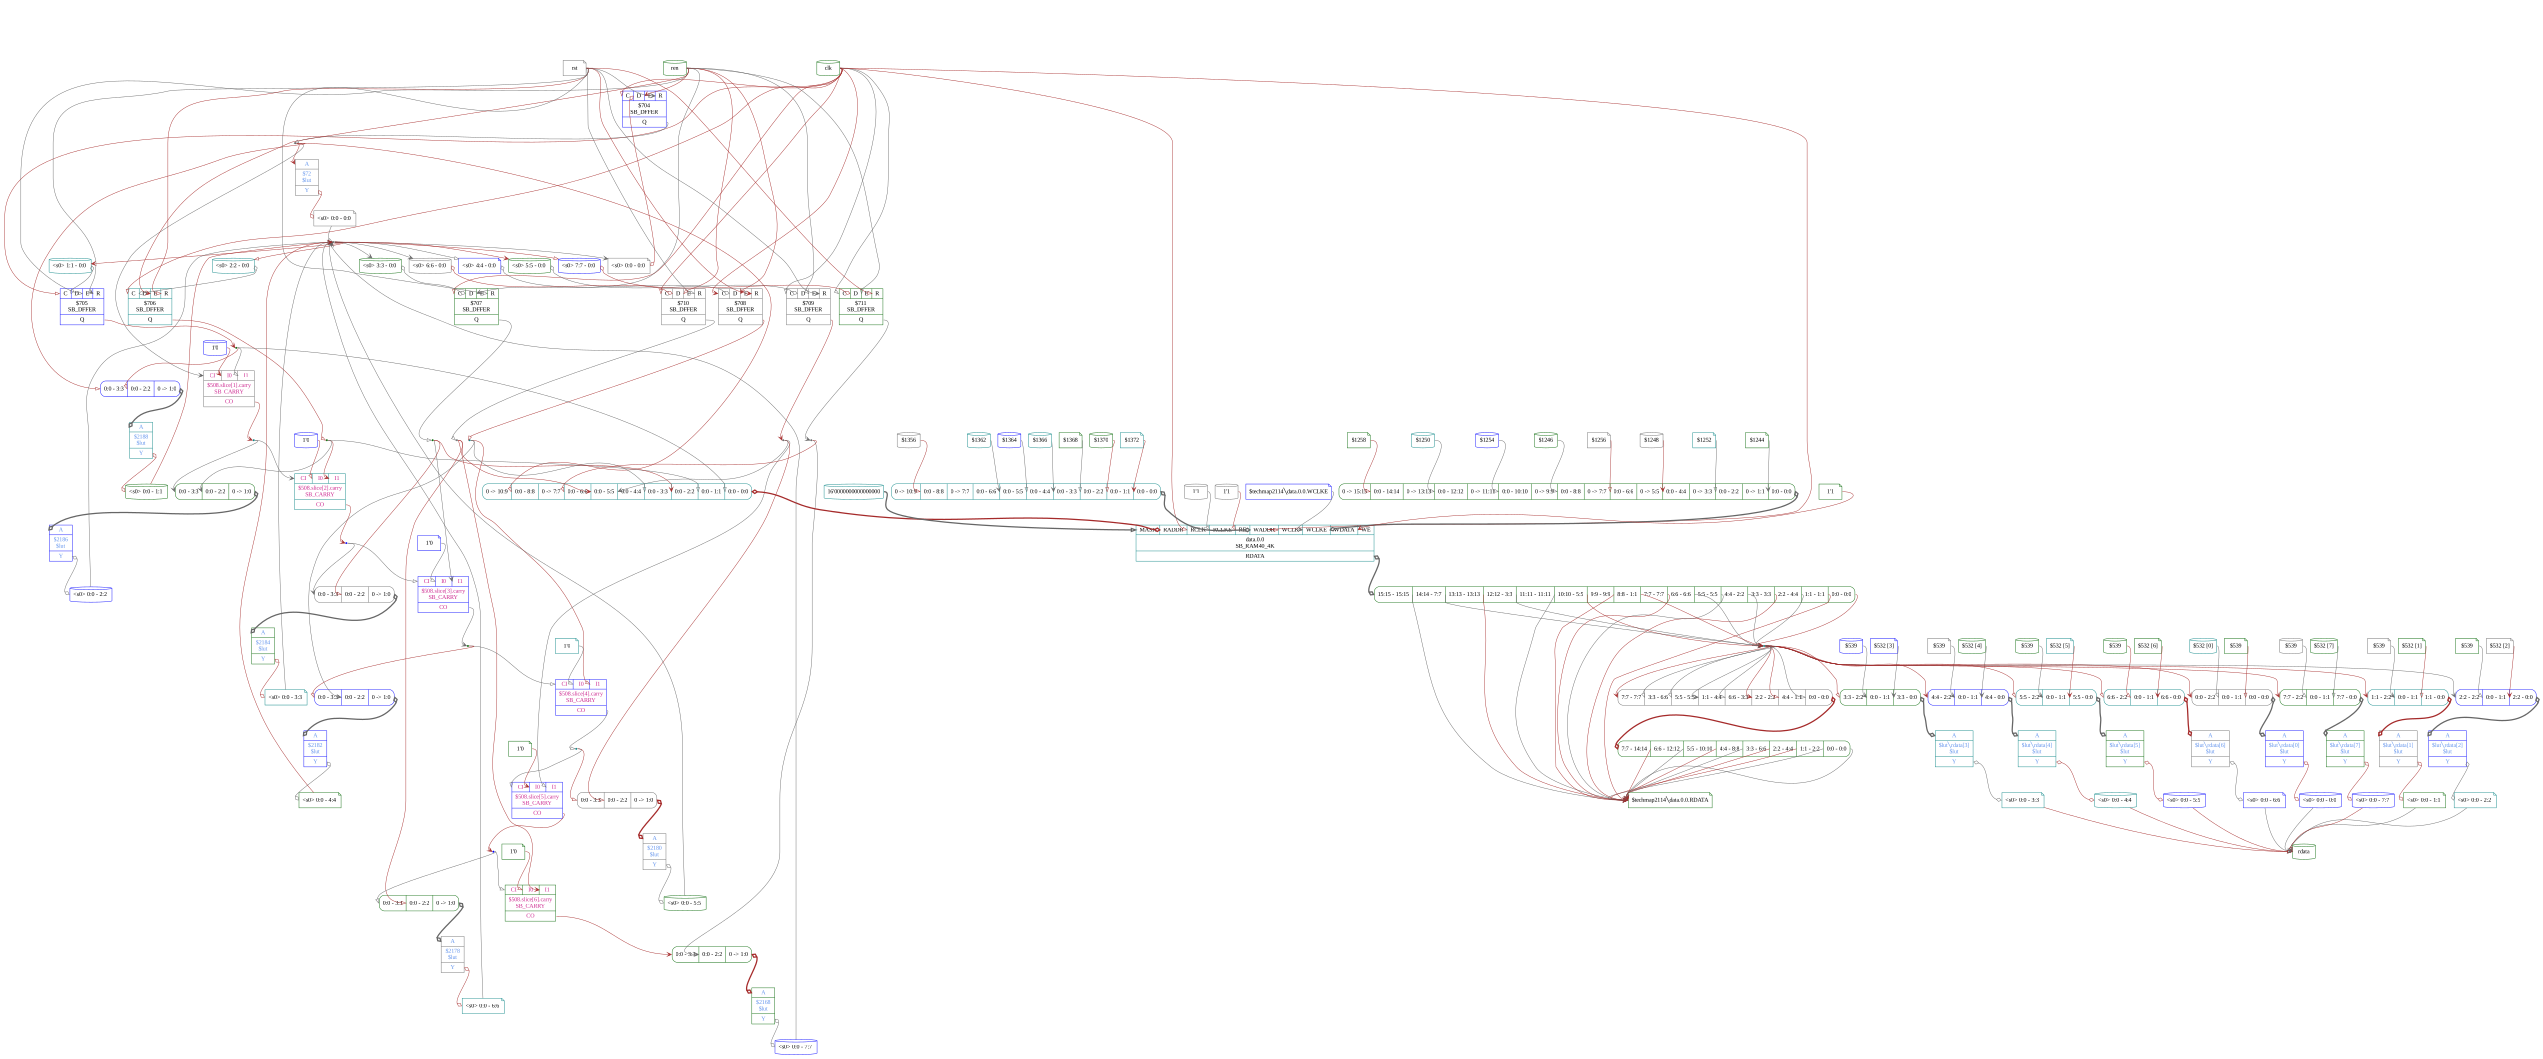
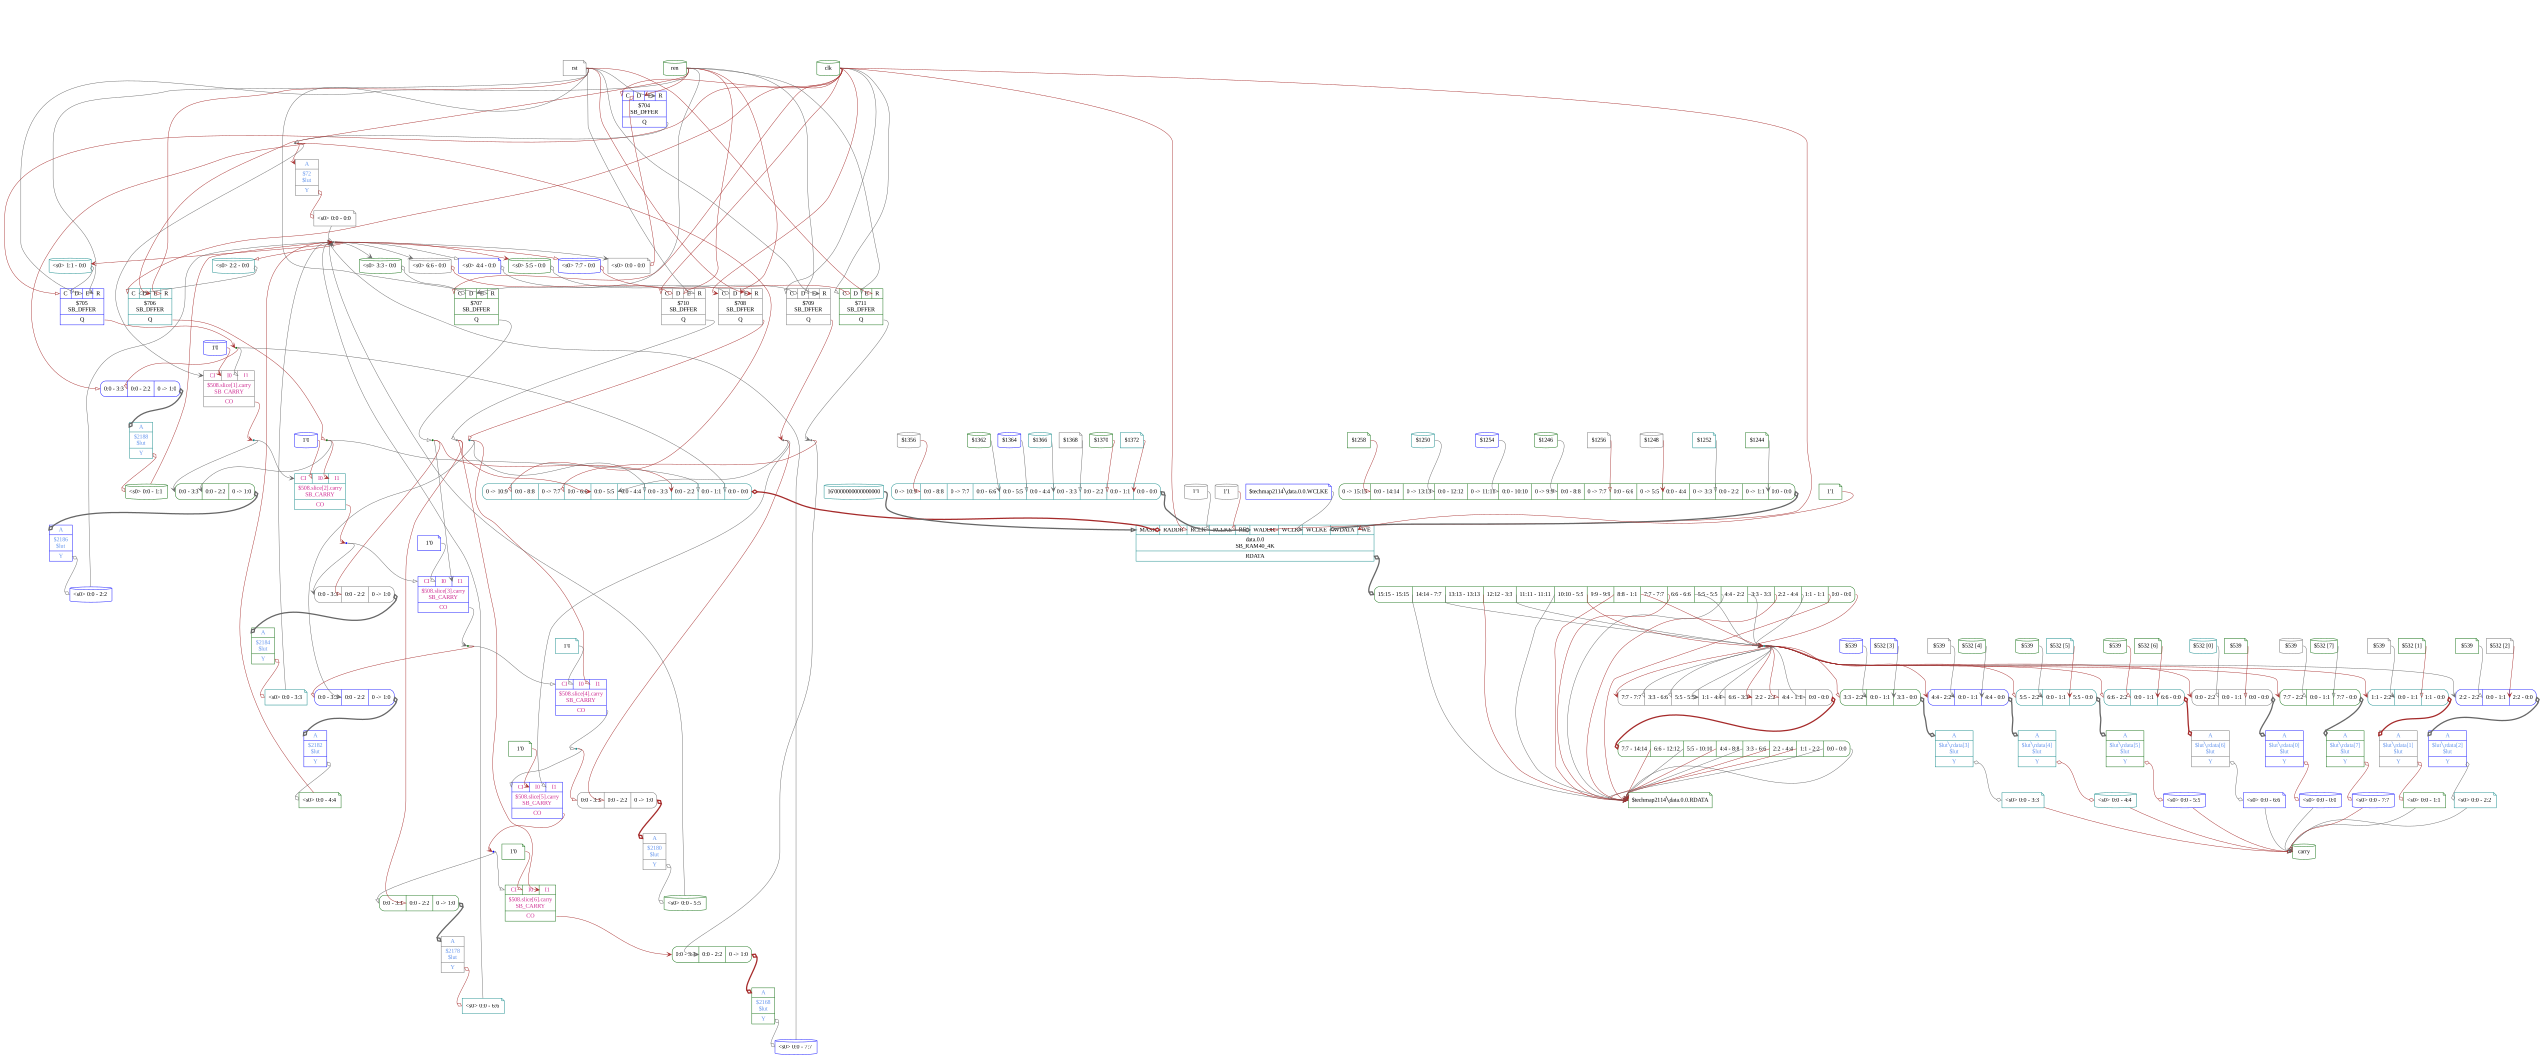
(979, 440) -> (979, 440)
(1071, 440) -> (1071, 440)
(2304, 852) -> (2304, 852)
